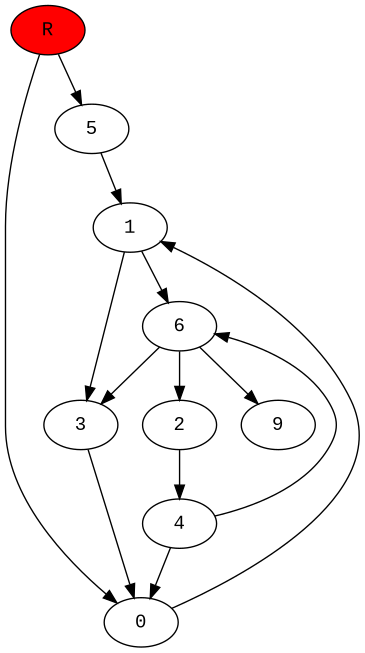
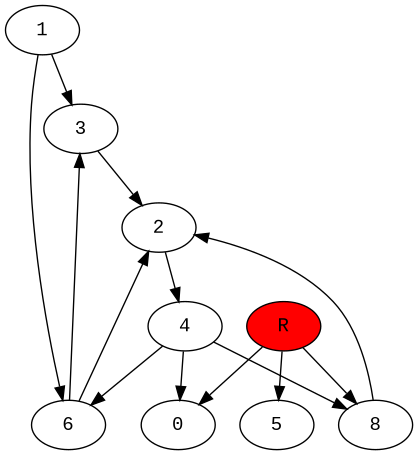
(108, 172) -> none
(278, 425) -> none
none -> (376, 425)
(358, 431) -> none
(109, 517) -> (116, 173)
